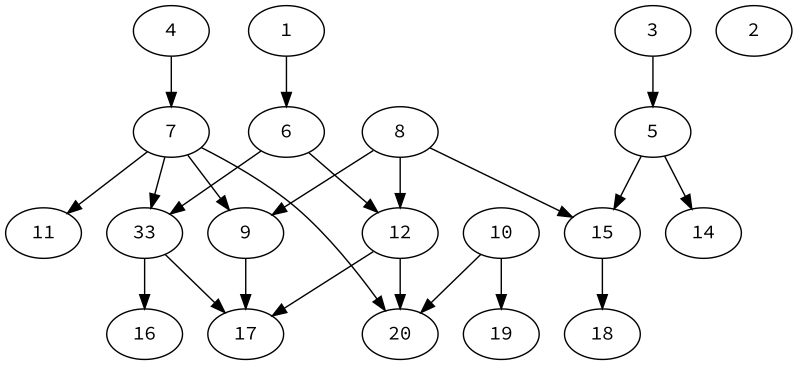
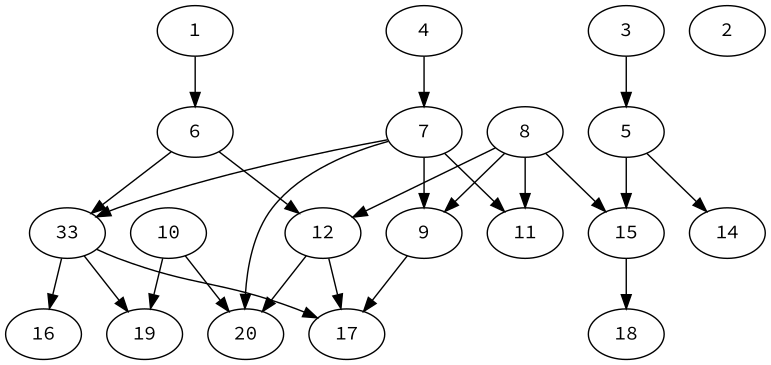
none -> (525, 176)
none -> (102, 278)
